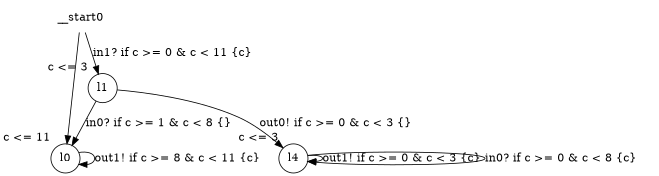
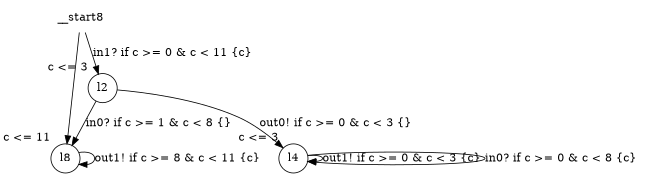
(81, 18) -> (81, 18)
(103, 88) -> (103, 88)
(65, 158) -> (65, 158)
